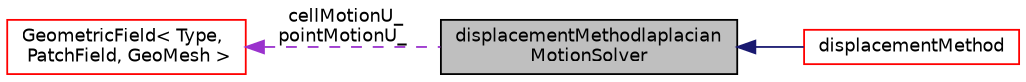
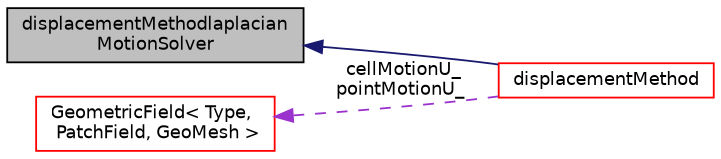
(352, 47) -> (396, 107)
